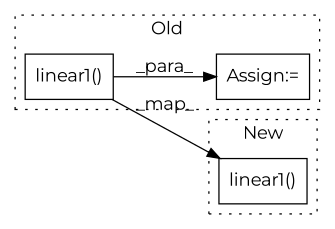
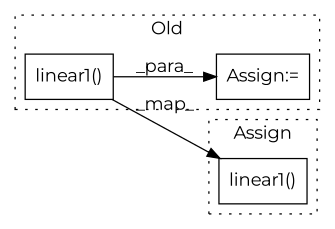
(263, 134) -> (263, 134)
